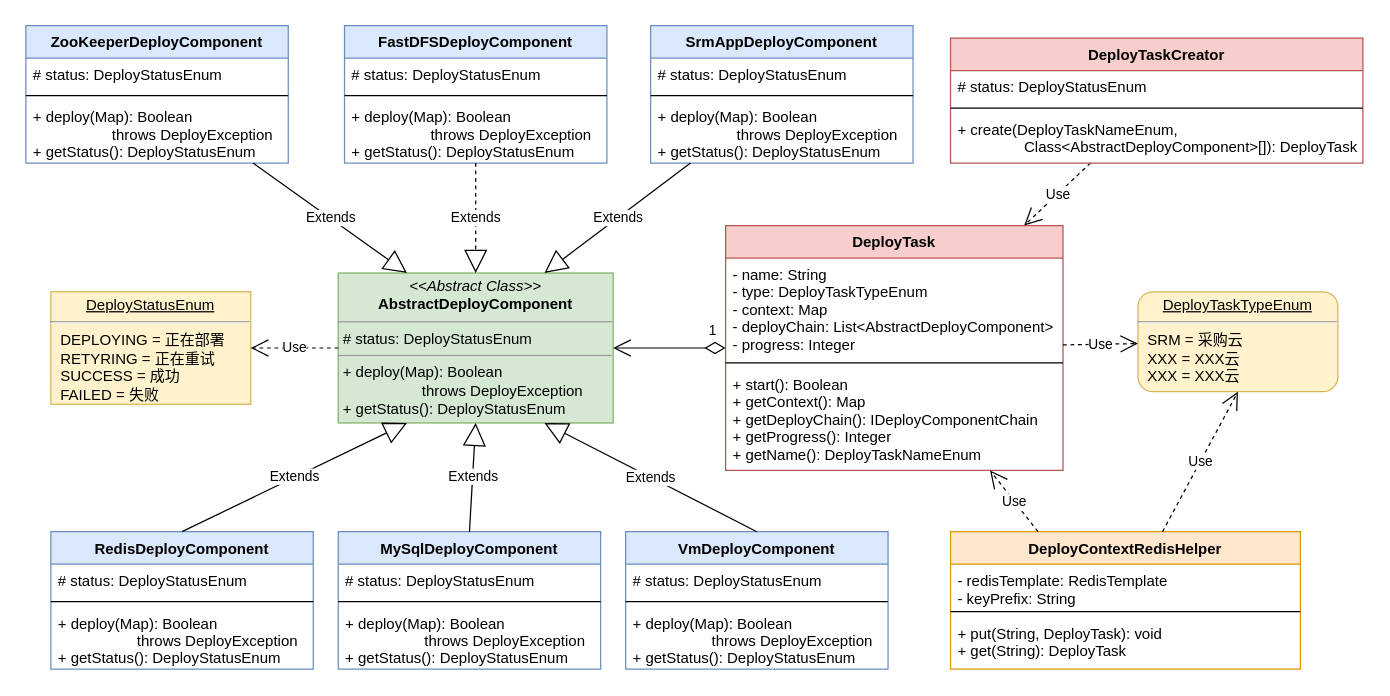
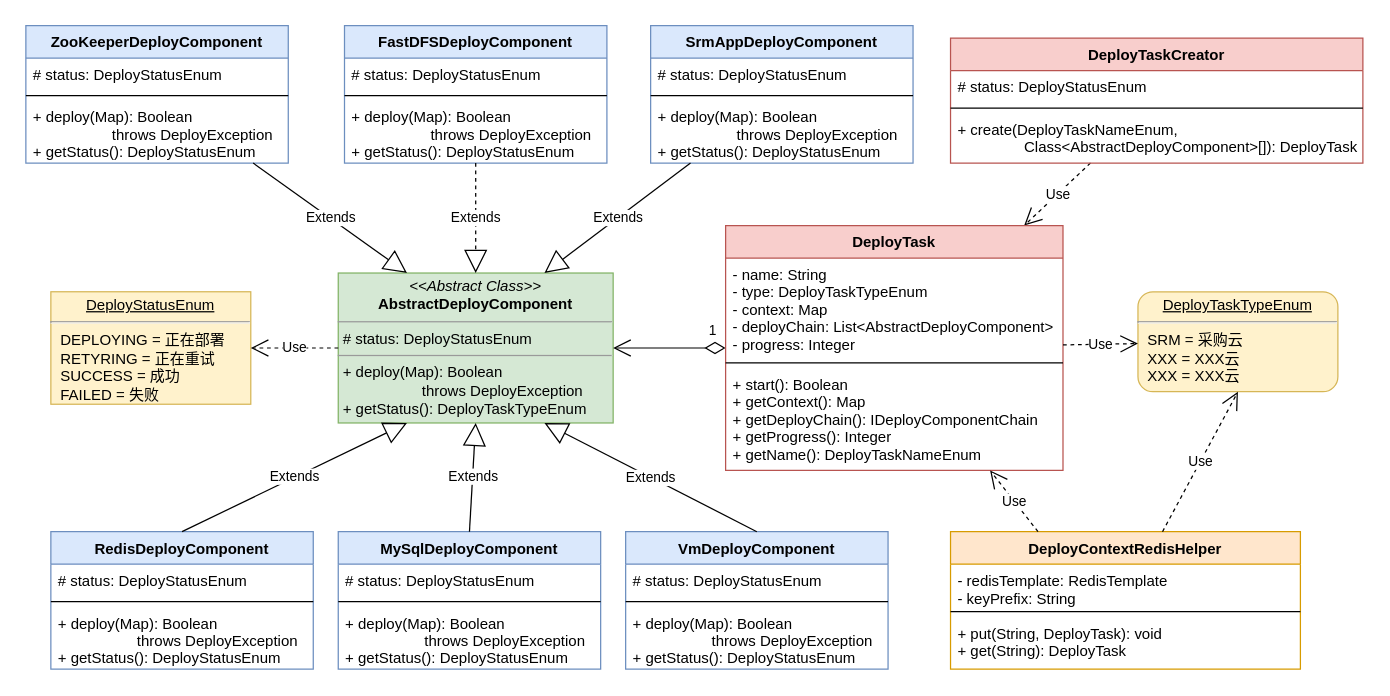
(461, 327) -> (469, 327)
